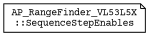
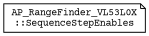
(75, 18) -> (75, 18)
